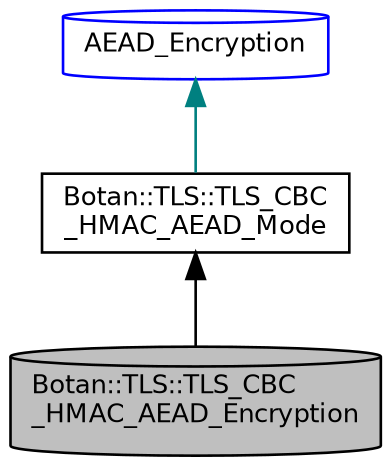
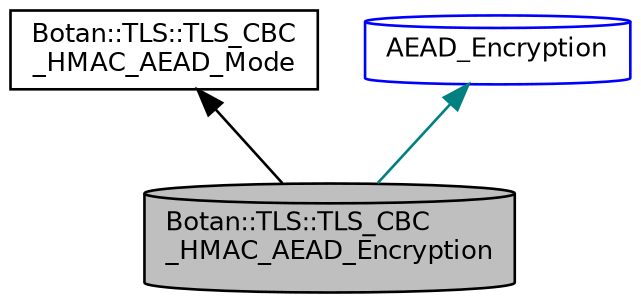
(196, 140) -> (414, 143)
